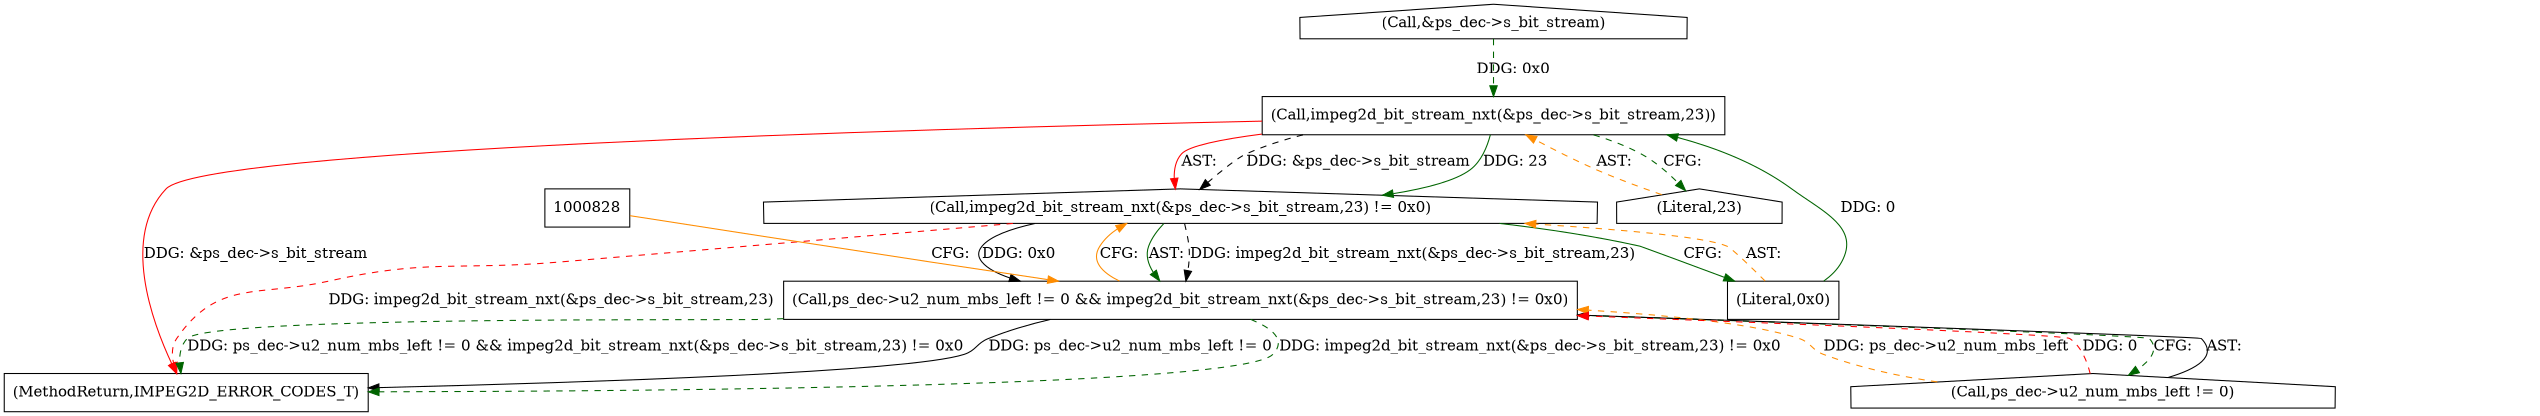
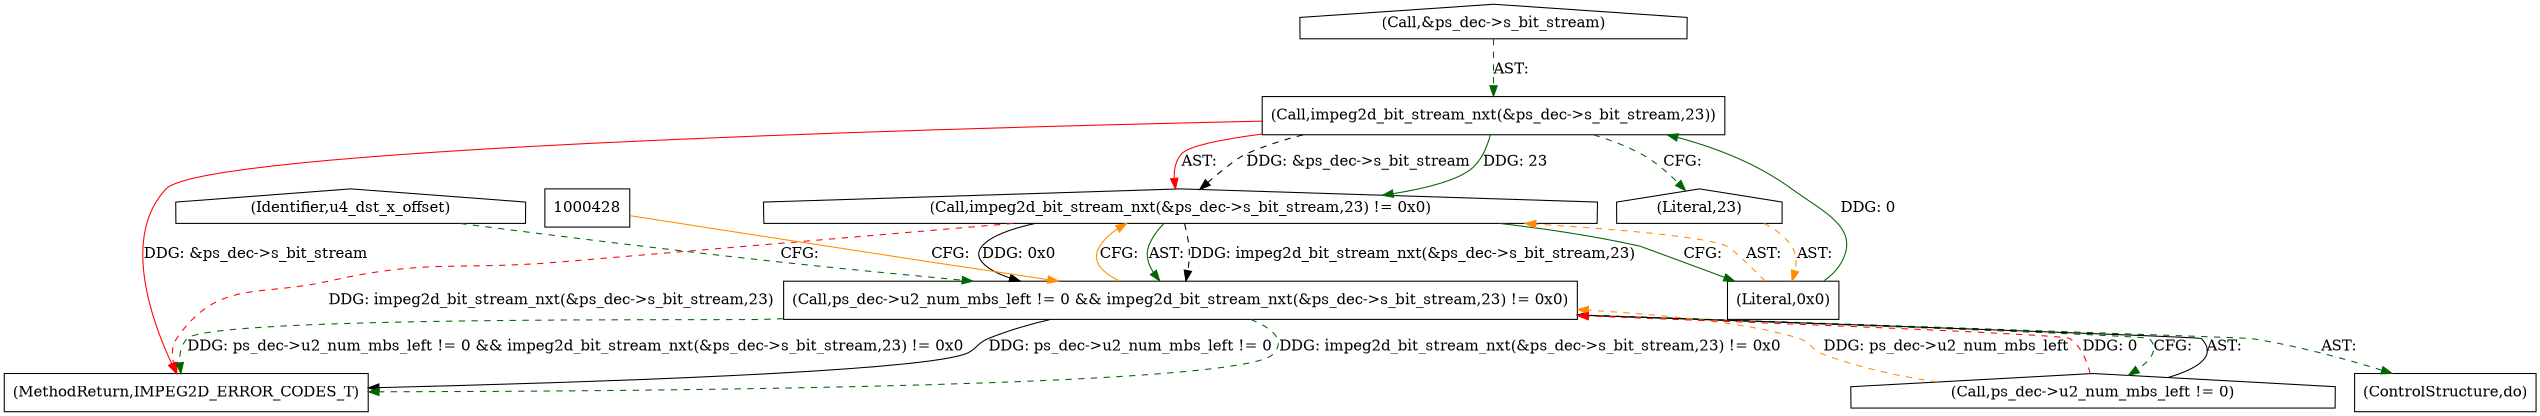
(1514, 70) -> (1514, 70)
(1597, 170) -> (1788, 242)
none -> (351, 208)
(587, 208) -> (587, 208)
none -> (2445, 393)
